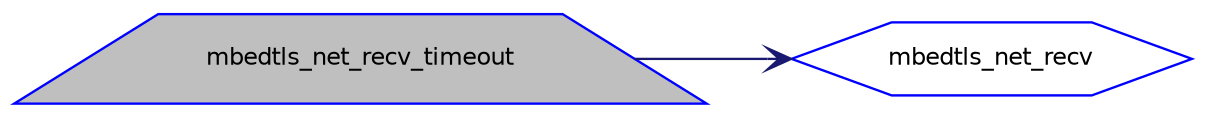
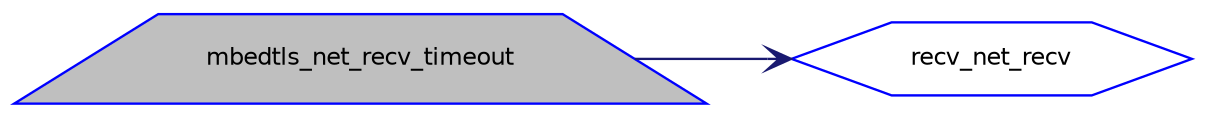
(992, 59) -> (992, 59)
